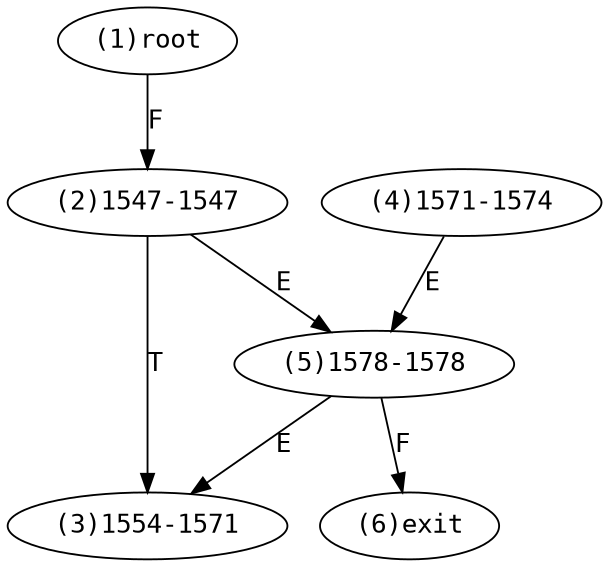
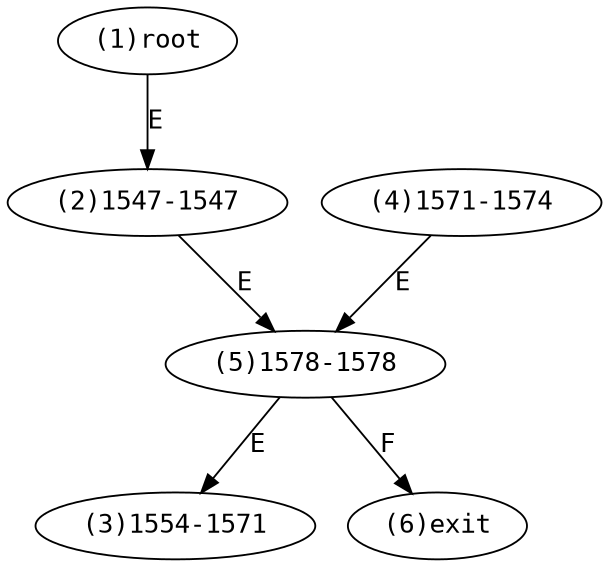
(156, 122) -> (156, 122)
(148, 355) -> none
